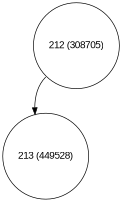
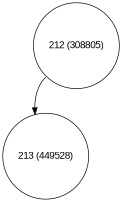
(76, 46) -> (76, 46)
